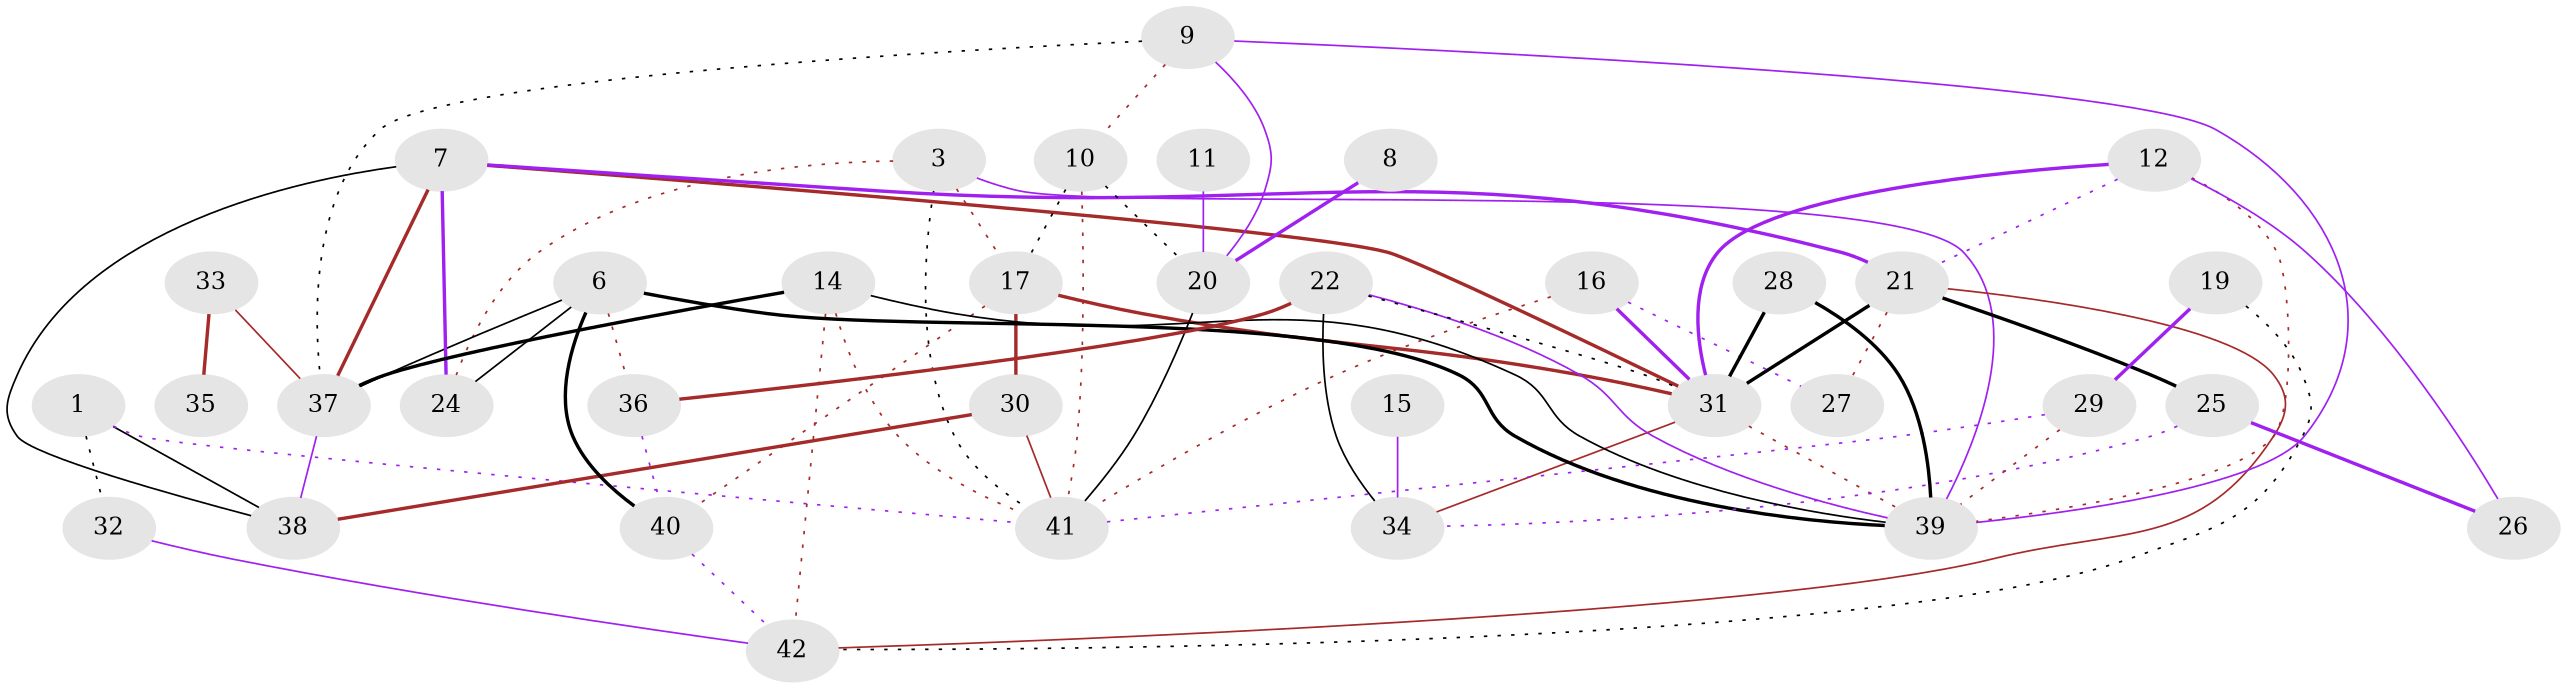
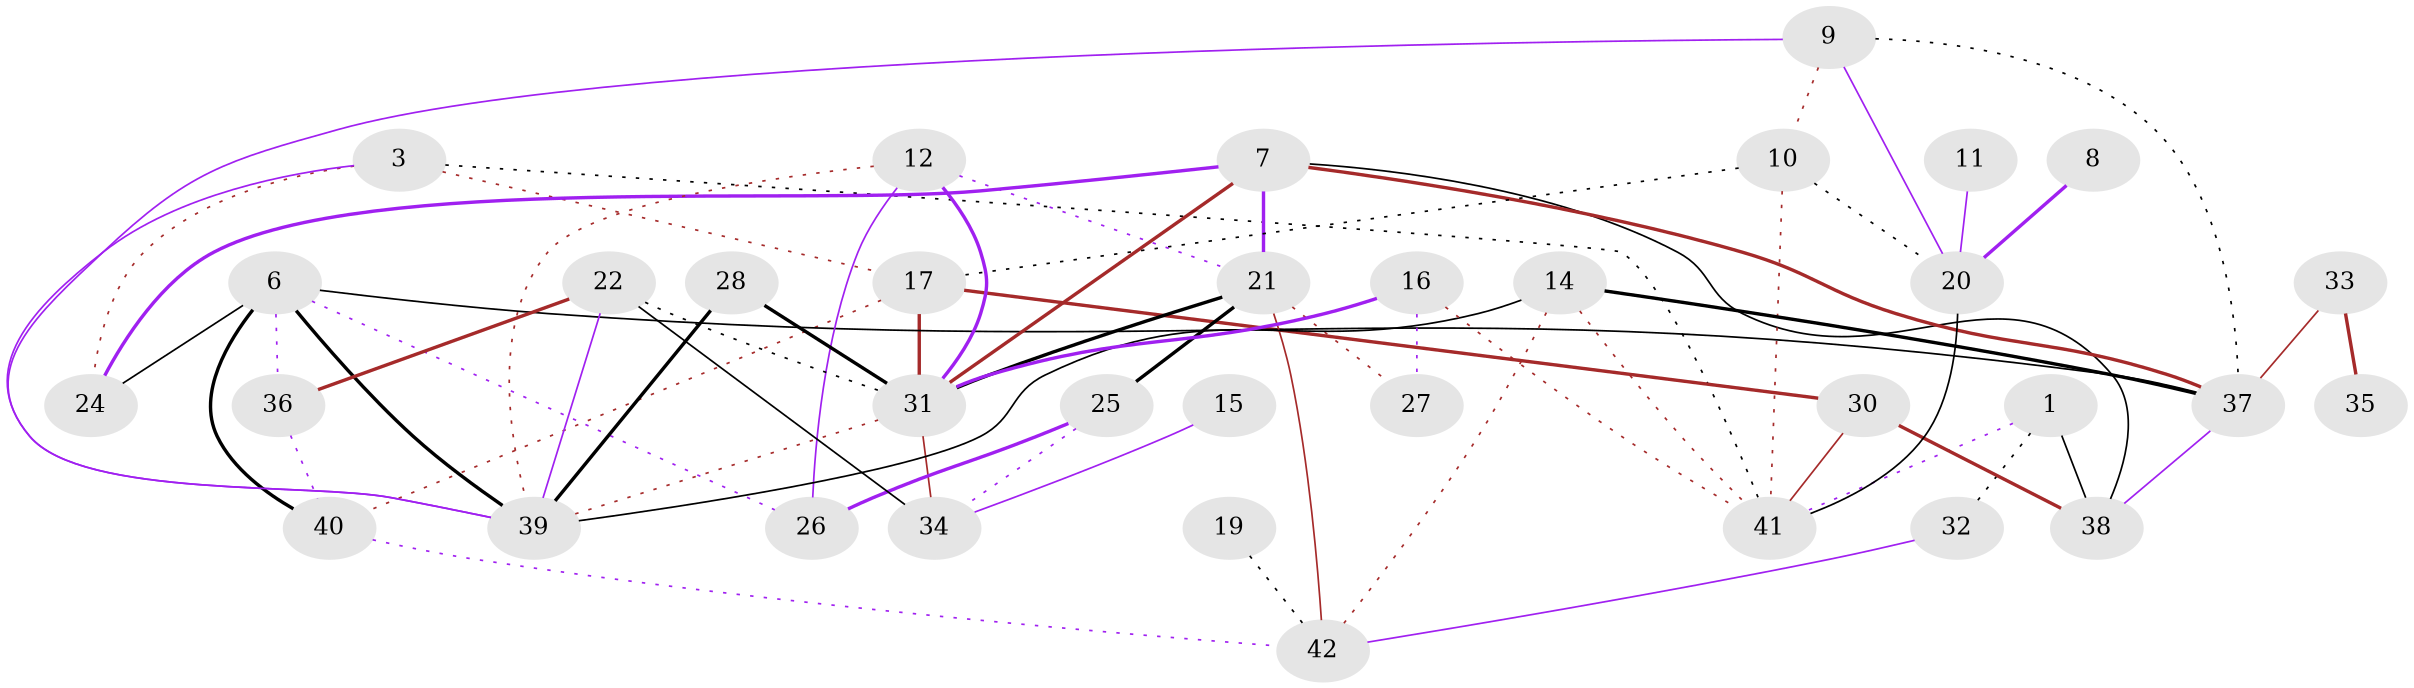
(617, 344) -> (277, 344)
none -> (543, 406)
(2089, 406) -> none
